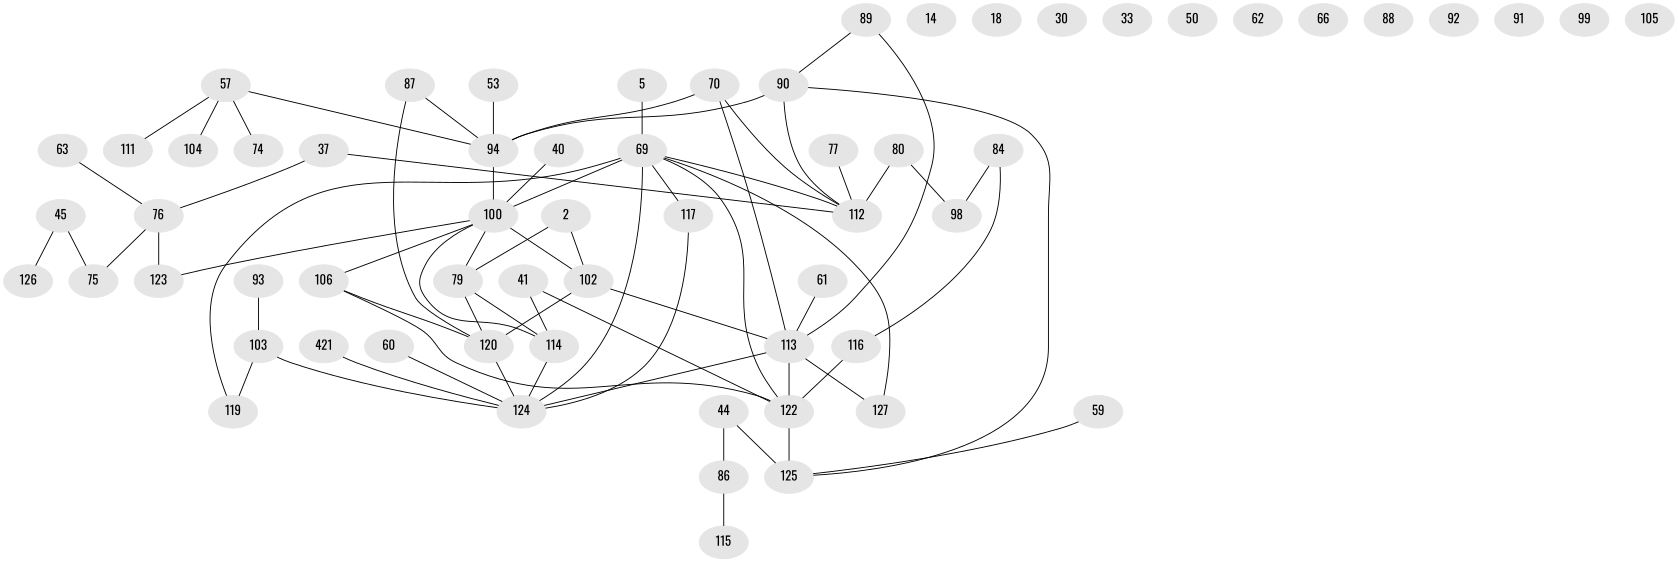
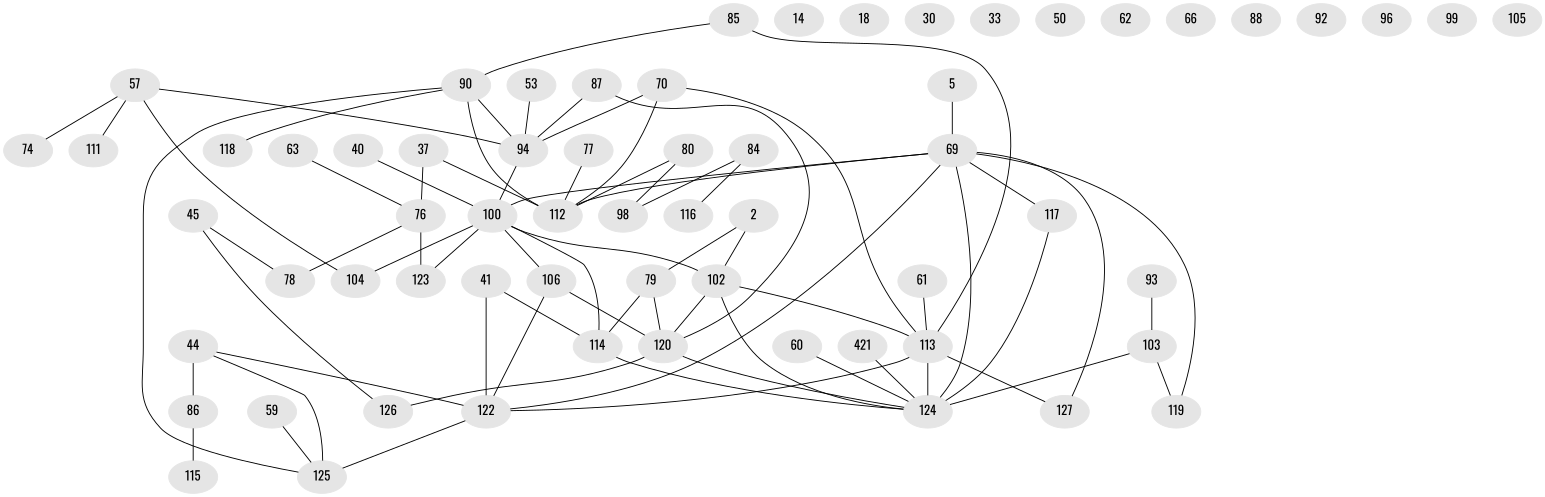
(866, 20) -> (734, 20)
(1519, 20) -> (1387, 20)
none -> (228, 151)
(476, 249) -> (429, 246)
(93, 281) -> (290, 281)
none -> (789, 378)
(823, 379) -> (334, 377)
none -> (528, 384)
